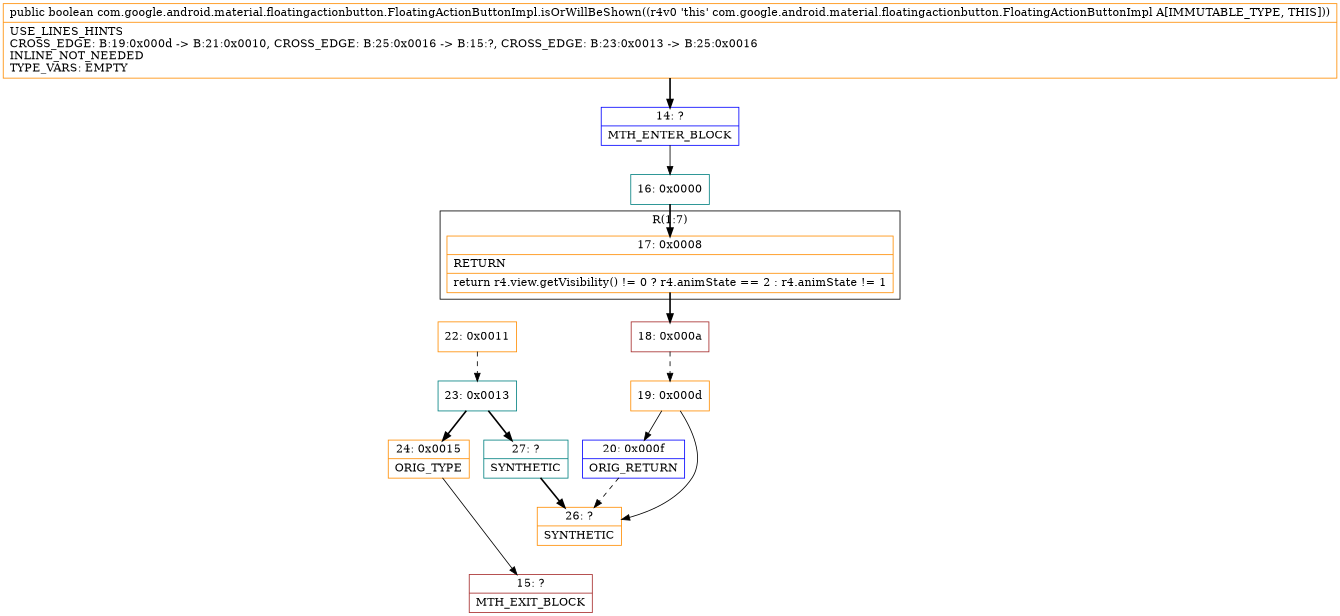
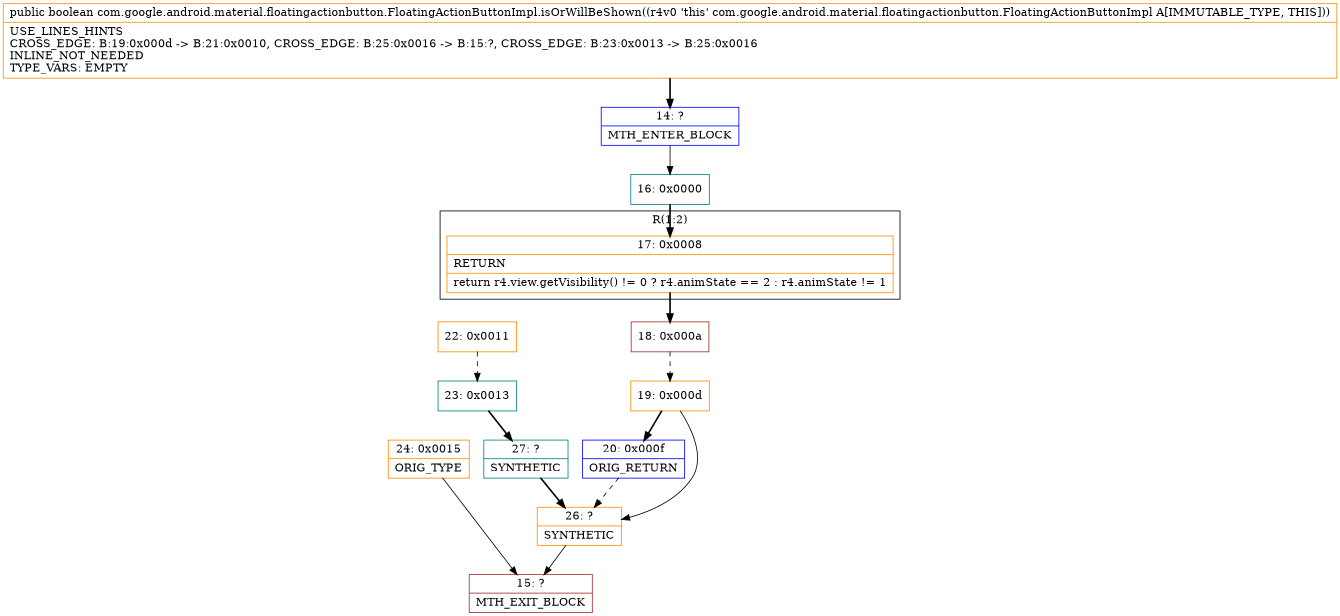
(670, 220) -> (670, 220)
(457, 422) -> none
(655, 422) -> (655, 422)
none -> (557, 557)
